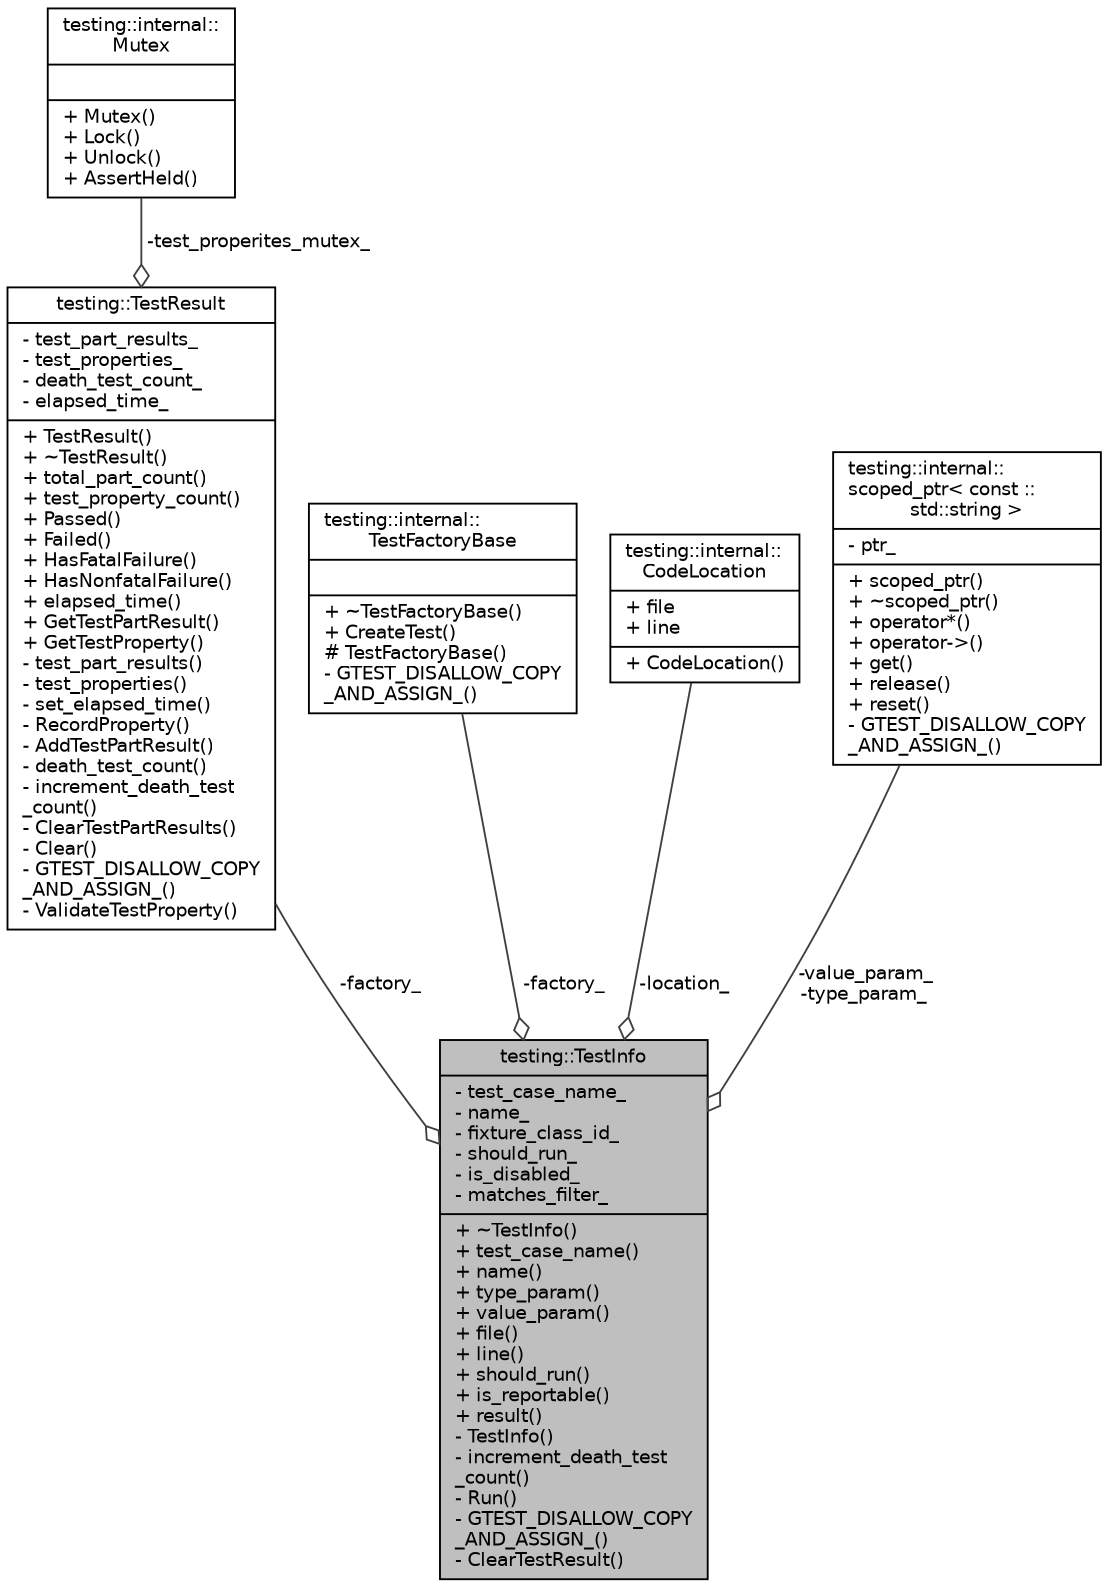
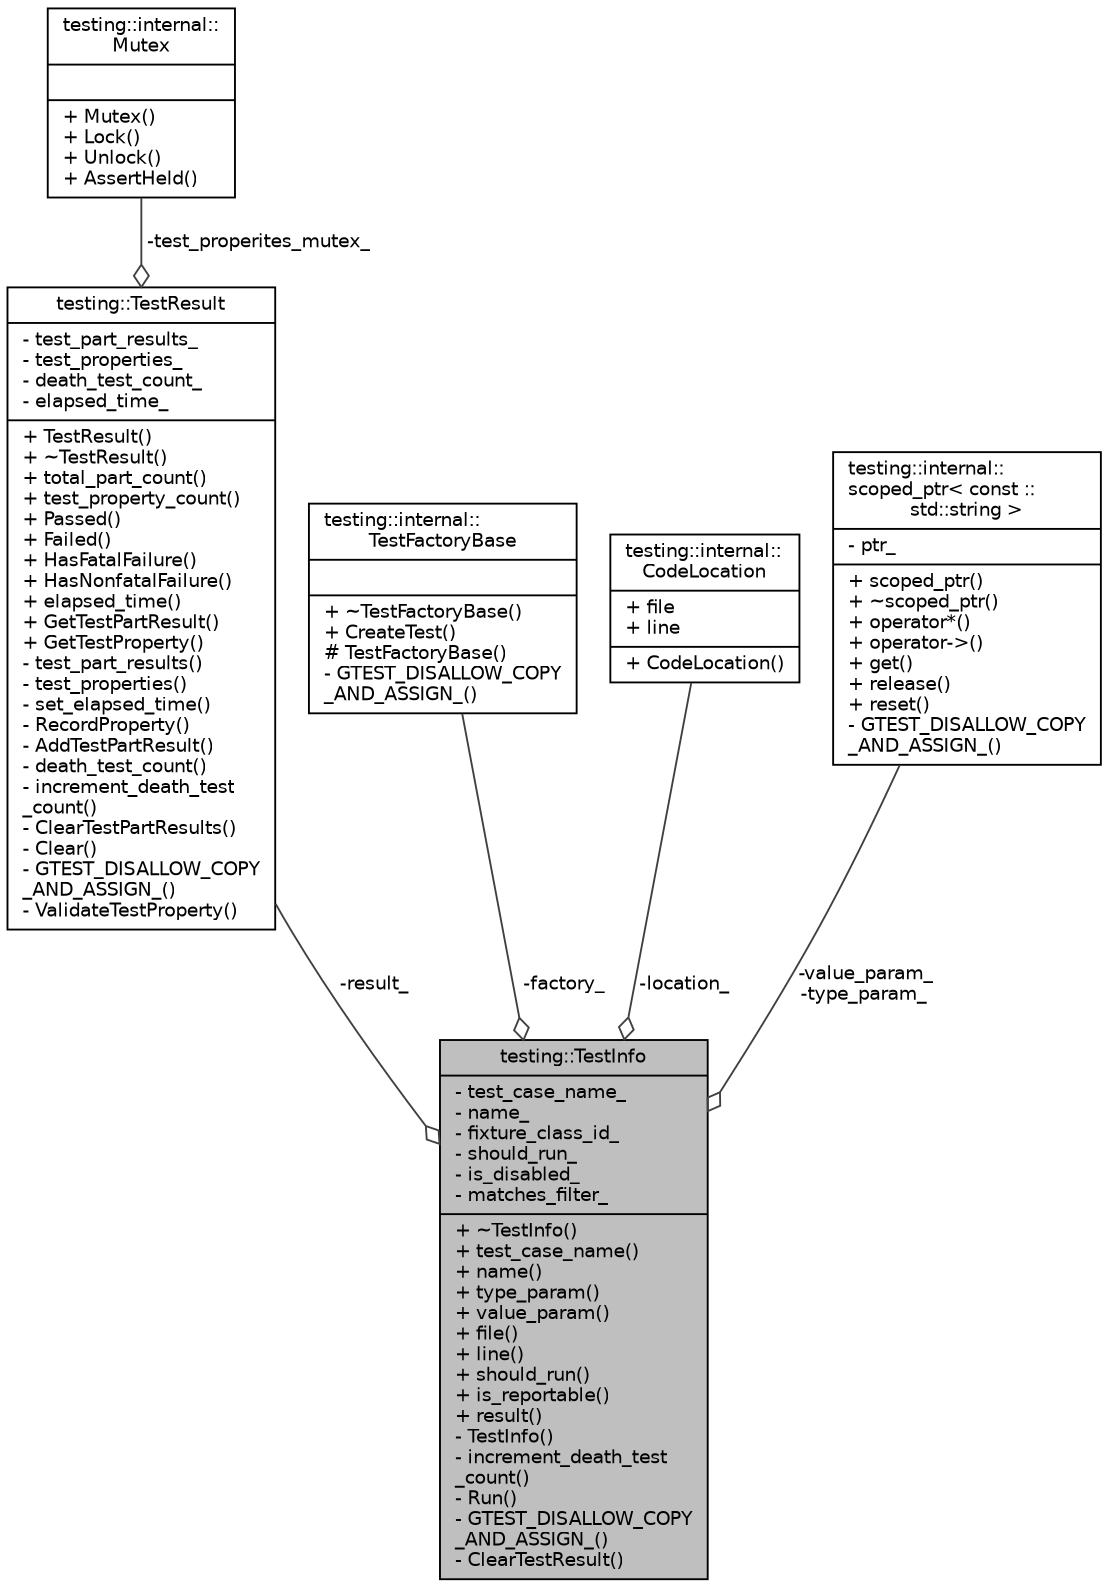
(378, 985) -> (372, 985)
